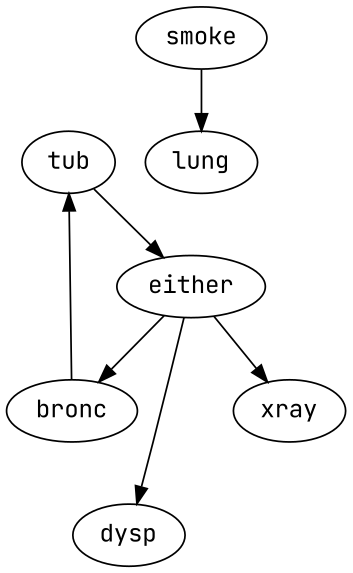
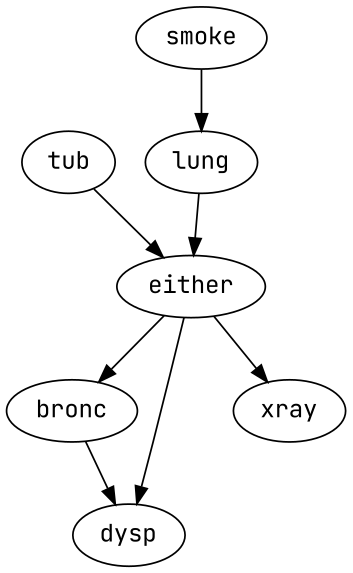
none -> (197, 216)
(70, 295) -> (97, 465)
